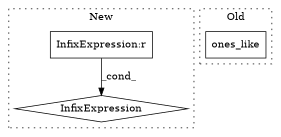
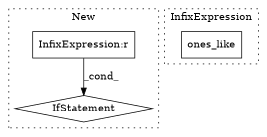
(236, 17) -> (212, 17)
(101, 109) -> (84, 109)
